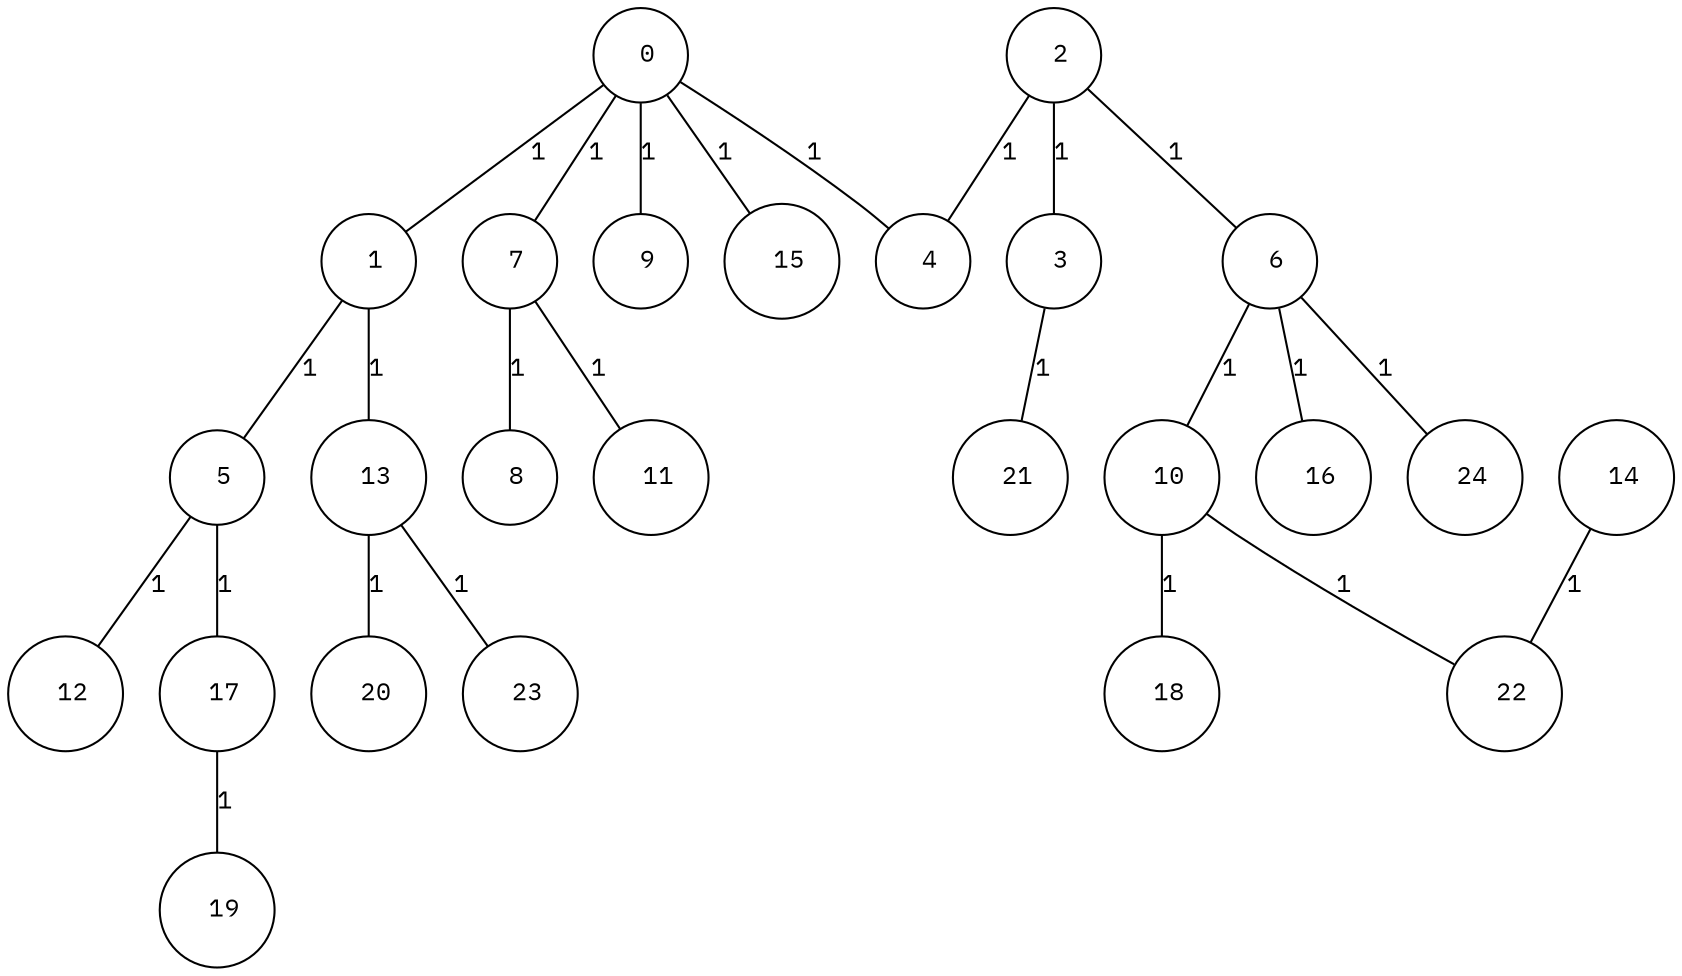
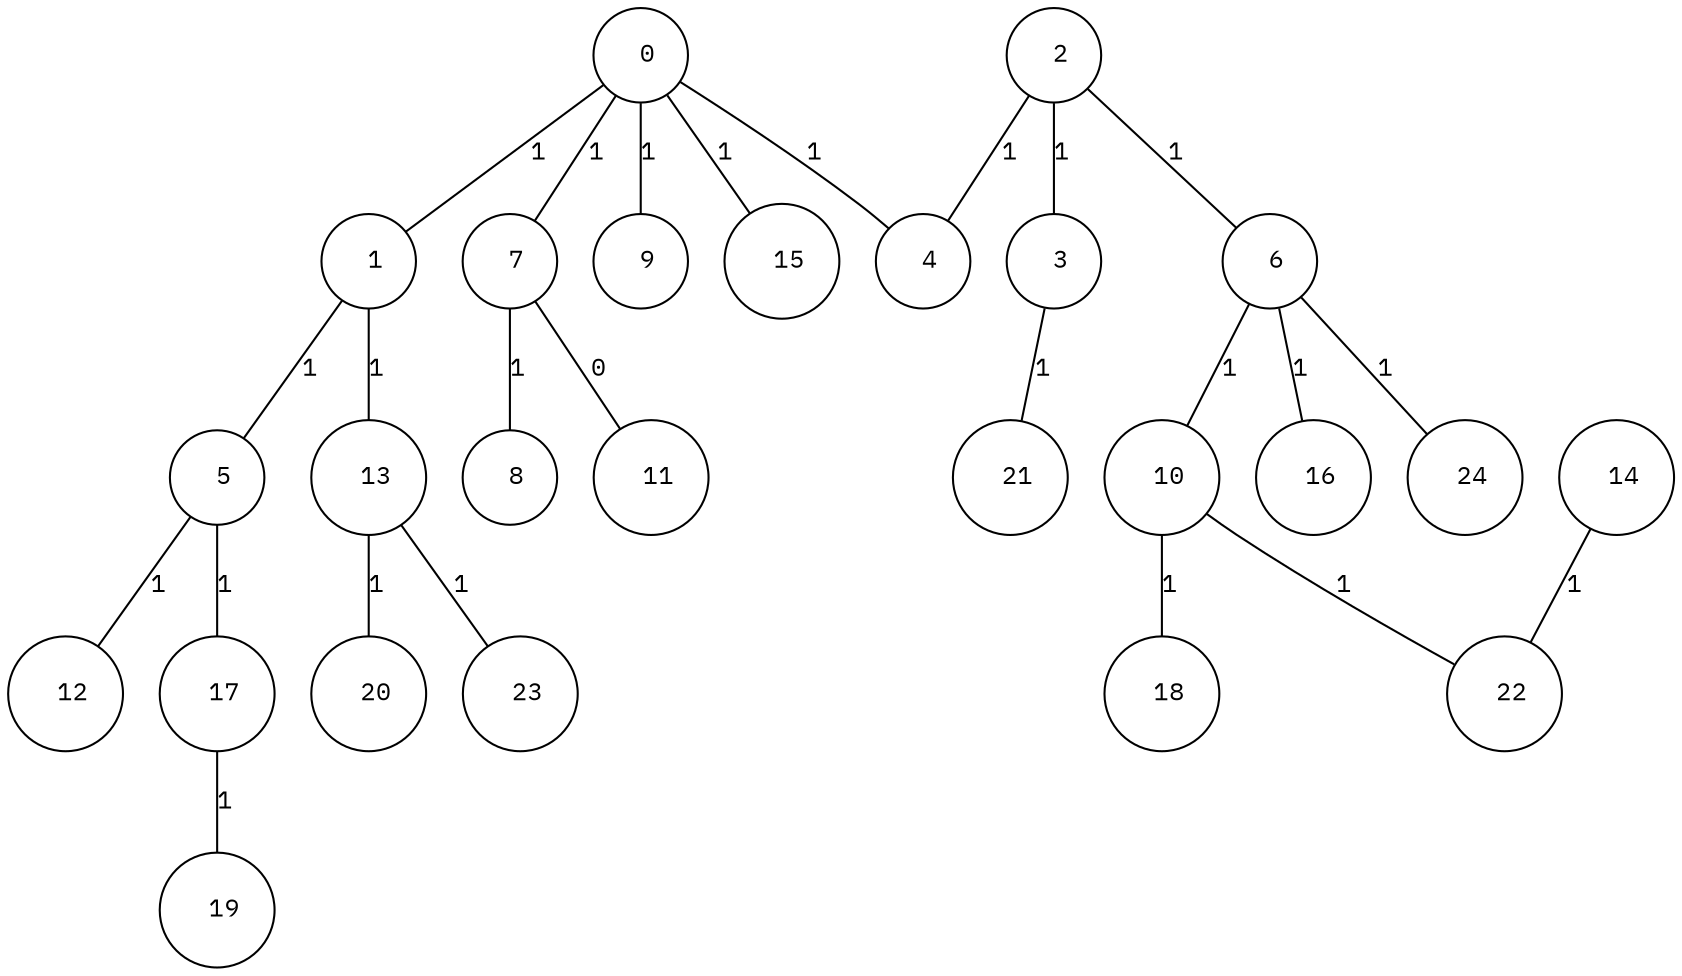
(599, 369) -> (599, 369)
